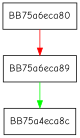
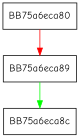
(40, 122) -> (40, 122)
